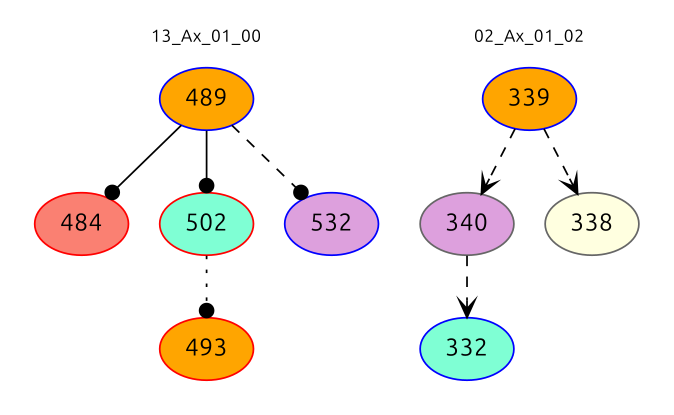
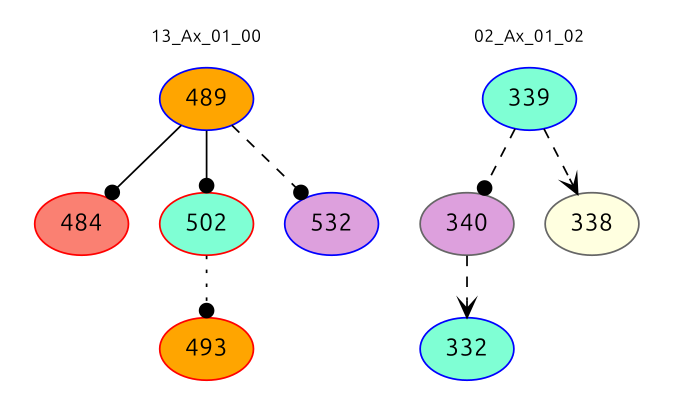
(530, 99) -> (530, 99)
(502, 154) -> (502, 154)
